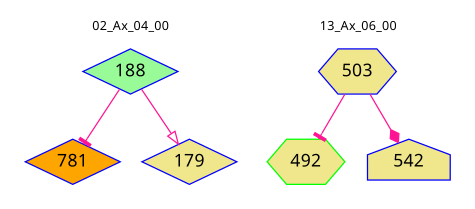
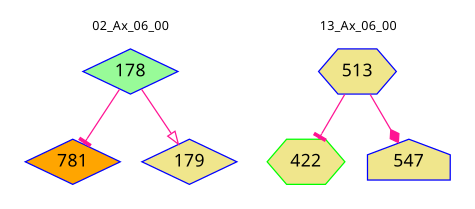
(131, 27) -> (131, 27)
(130, 71) -> (130, 71)
(357, 71) -> (357, 71)
(306, 162) -> (306, 162)
(409, 162) -> (409, 162)
